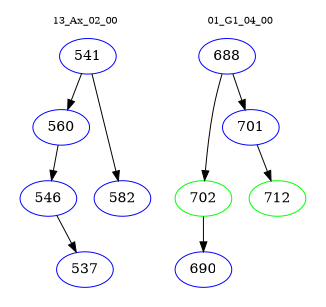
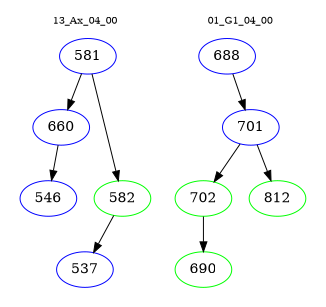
(85, 21) -> (85, 21)
(88, 56) -> (88, 56)
(211, 122) -> (230, 159)
(61, 127) -> (61, 127)
(122, 198) -> (122, 198)
(277, 198) -> (277, 198)
(64, 229) -> (106, 230)
(203, 270) -> (203, 270)
